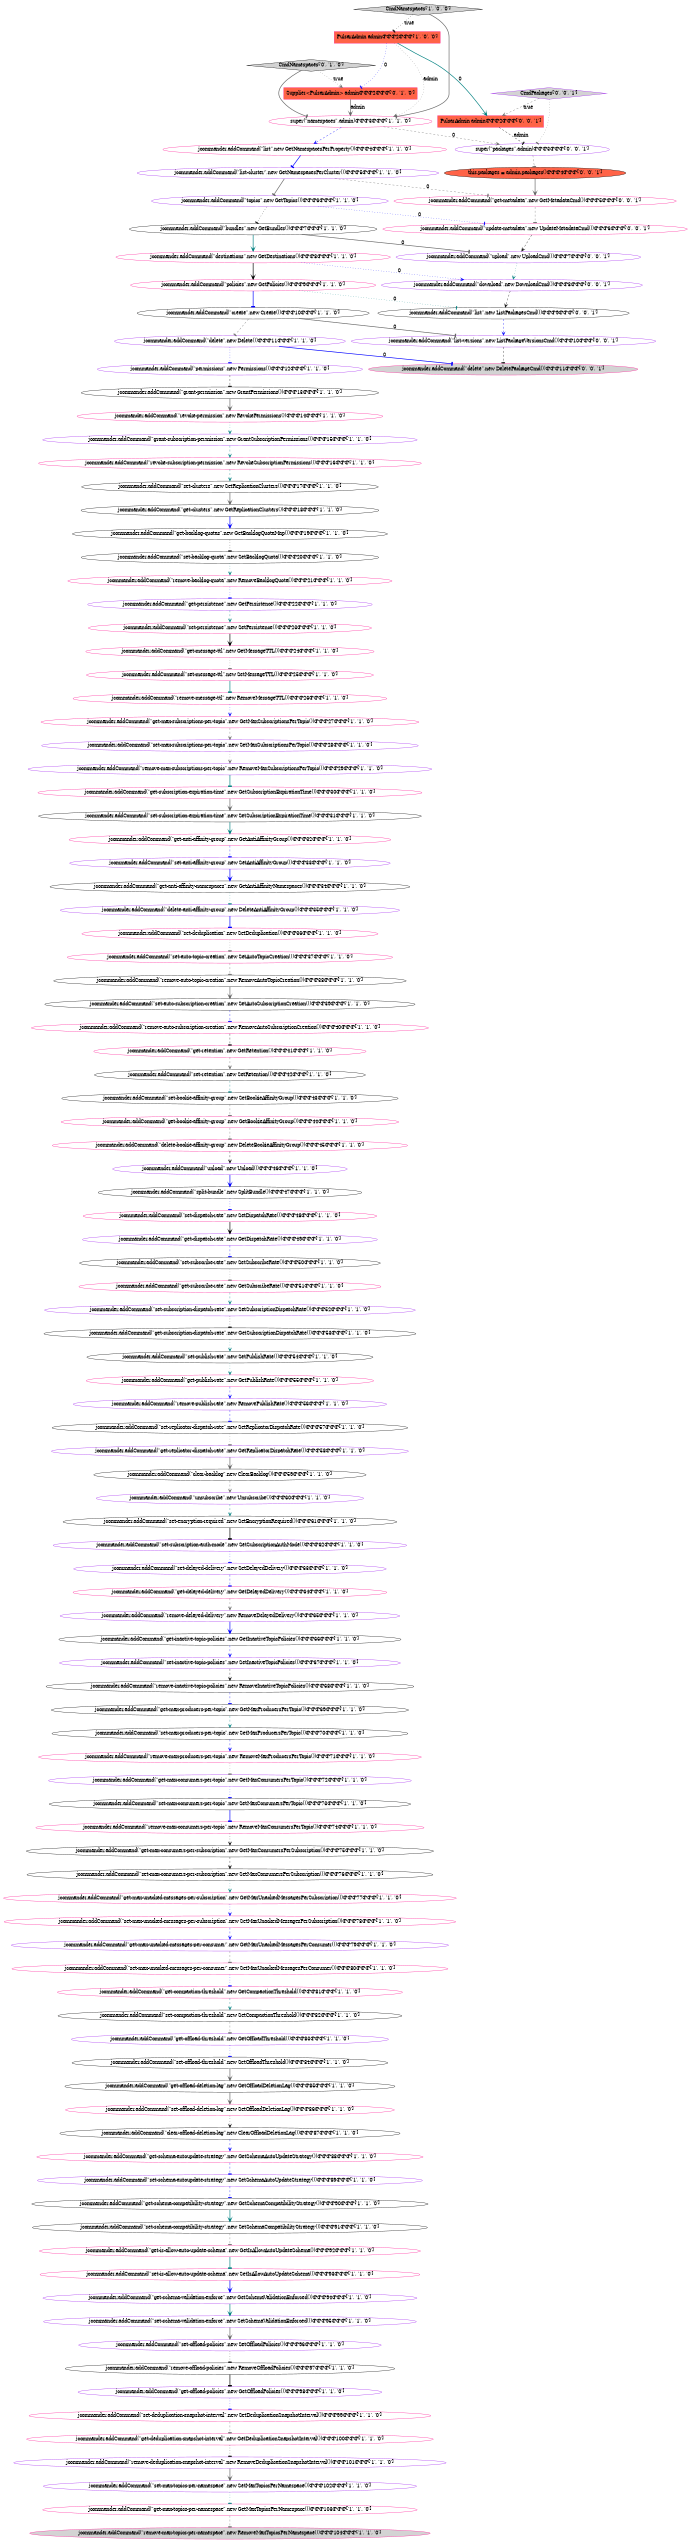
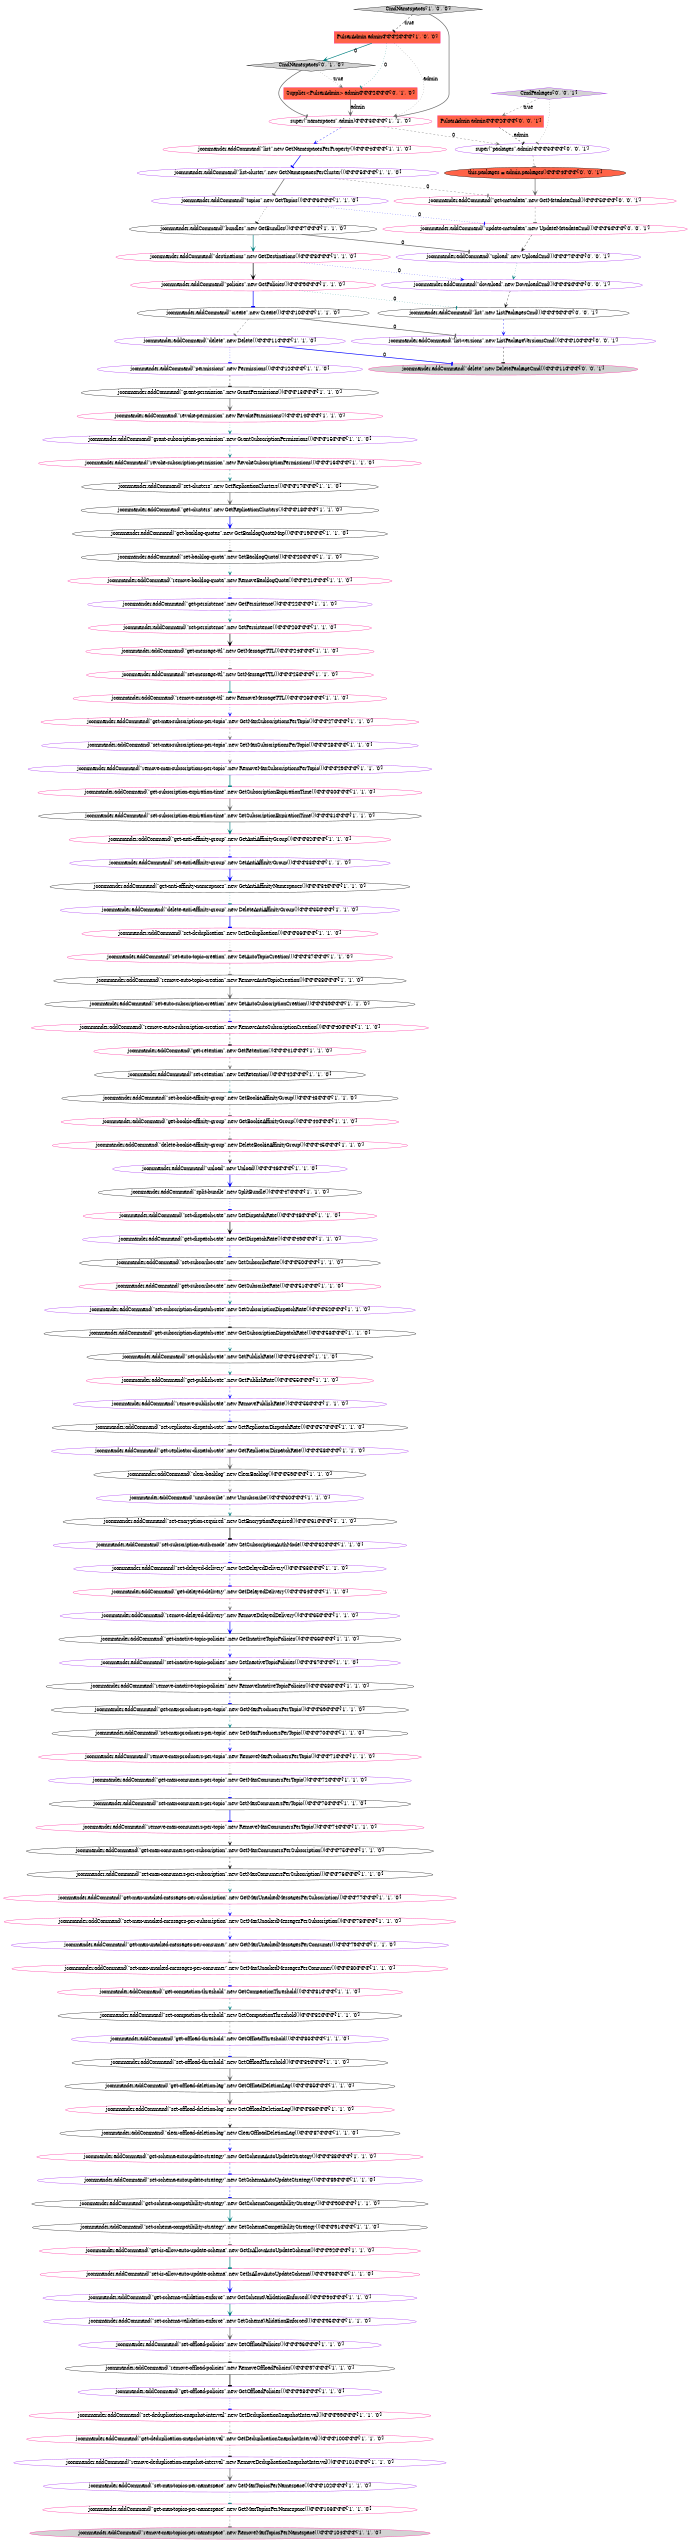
(404, 23) -> (404, 23)
(380, 68) -> (380, 68)
(447, 71) -> (349, 51)
